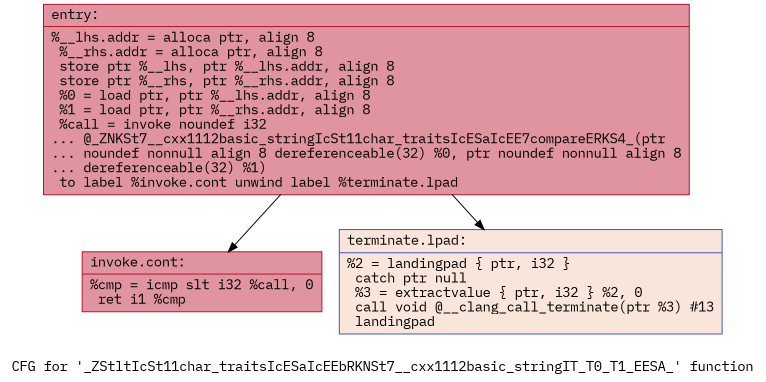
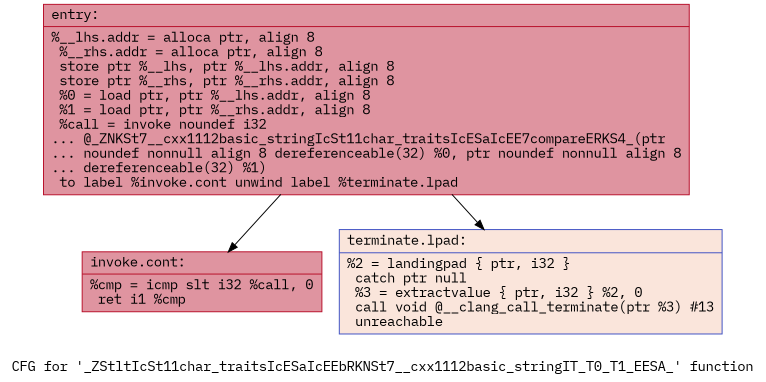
(391, 322) -> (395, 322)
